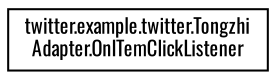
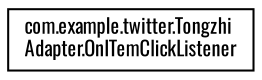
(138, 40) -> (131, 40)
